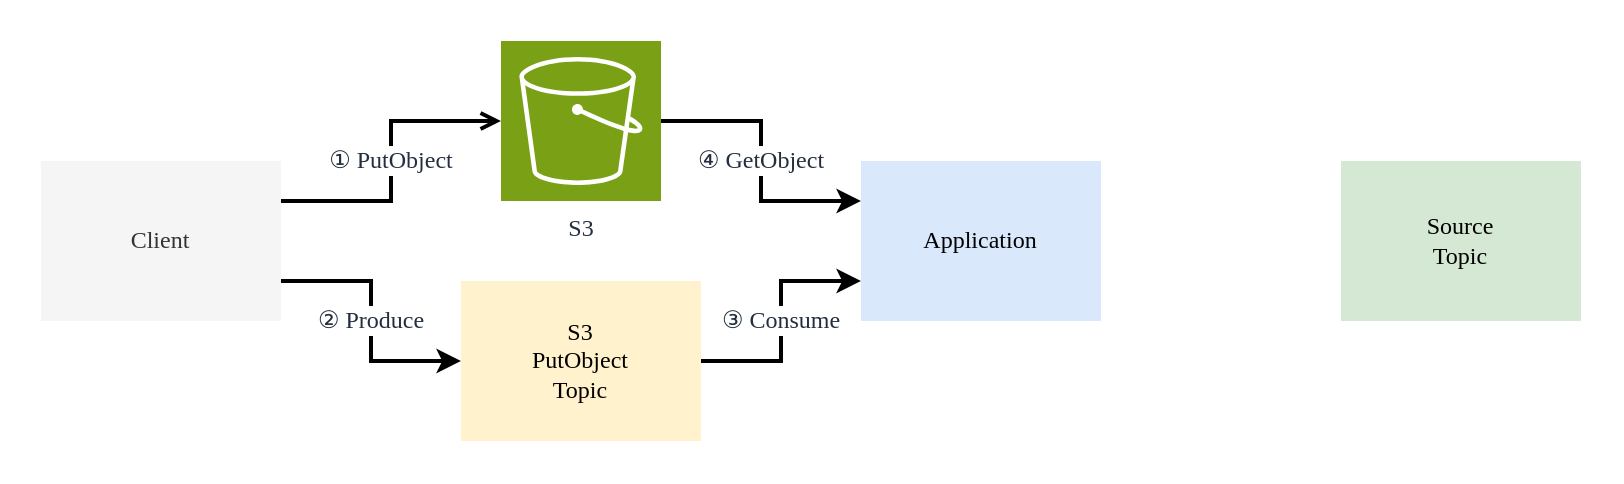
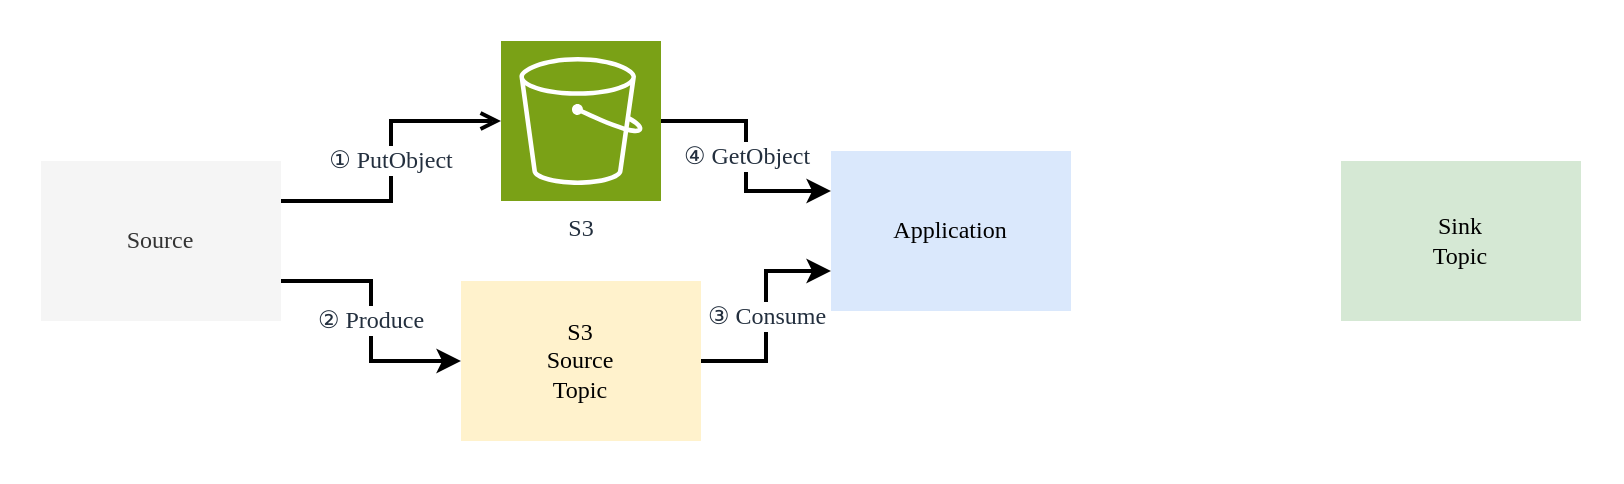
(161, 241) -> (161, 241)
(981, 241) -> (951, 231)
(1461, 241) -> (1461, 241)
(581, 361) -> (581, 361)
